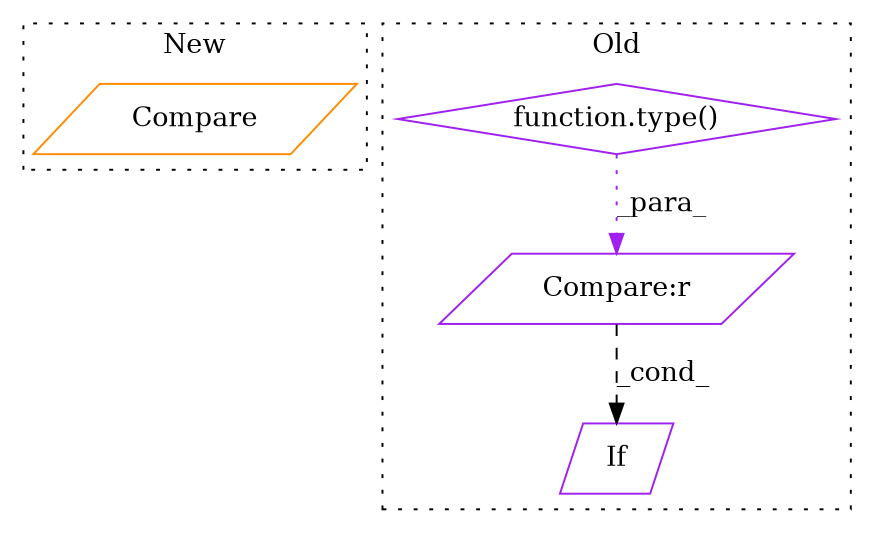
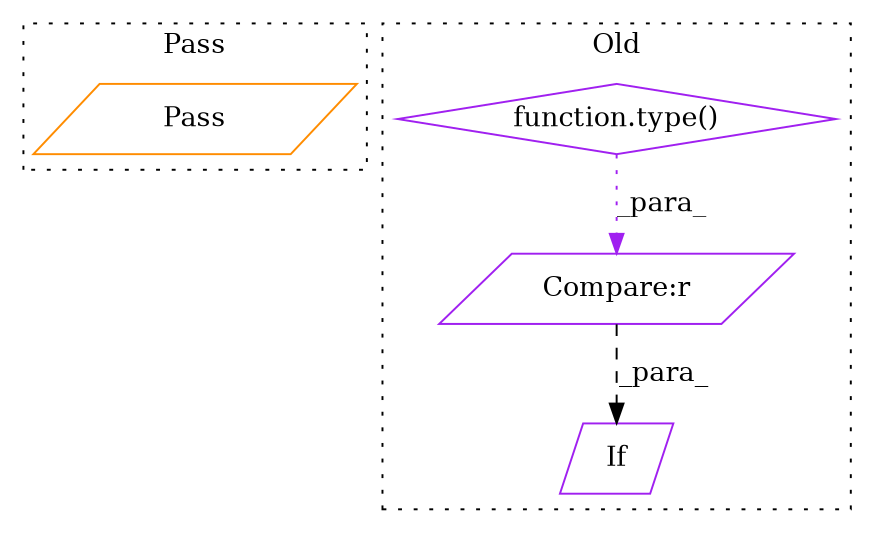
(195, 46) -> (195, 46)
(195, 119) -> (195, 119)
(663, 374) -> (663, 374)
